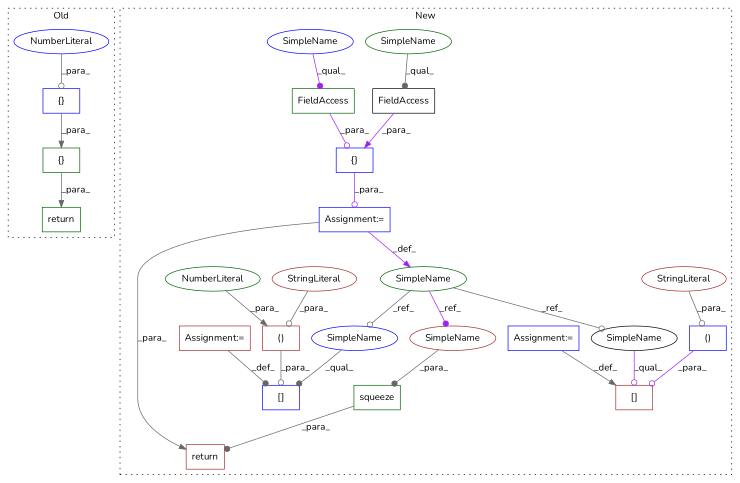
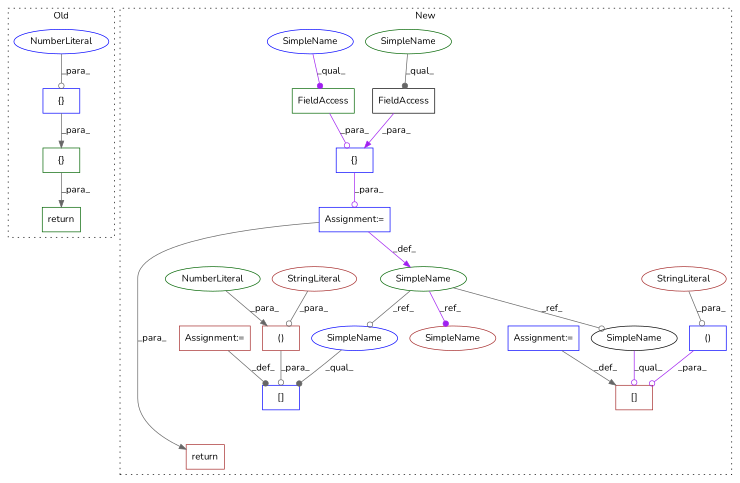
(377, 398) -> none
